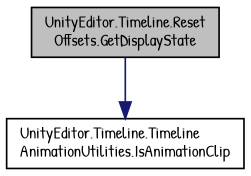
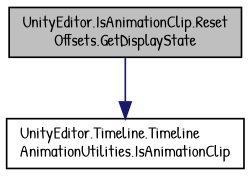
(125, 32) -> (125, 32)
